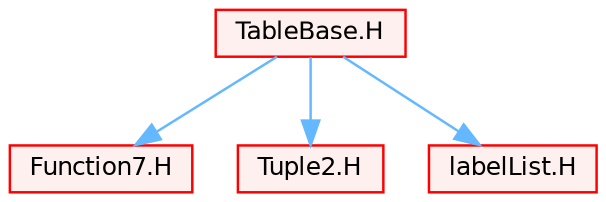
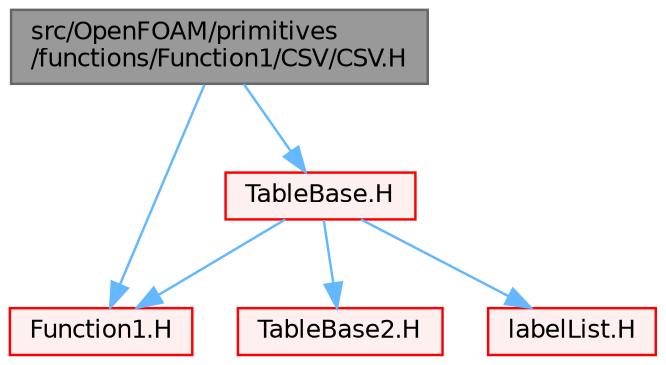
none -> (219, 47)
(101, 169) -> (101, 332)
(311, 169) -> (340, 332)
